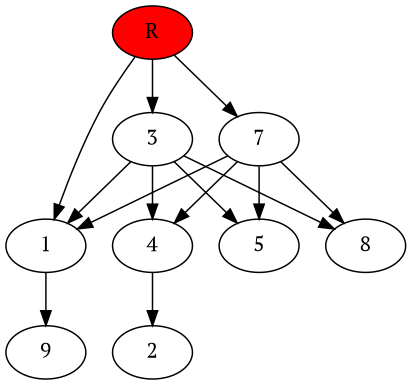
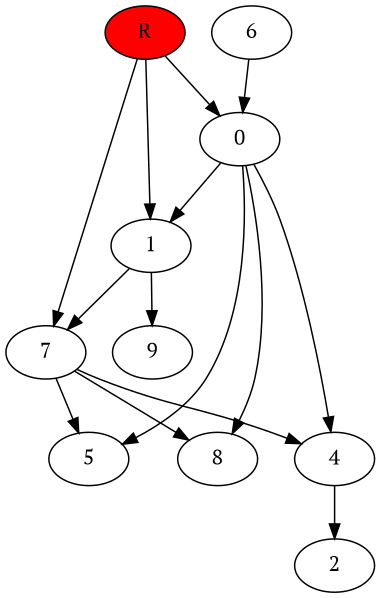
none -> (252, 33)
(152, 139) -> (240, 139)
(163, 187) -> (104, 294)
